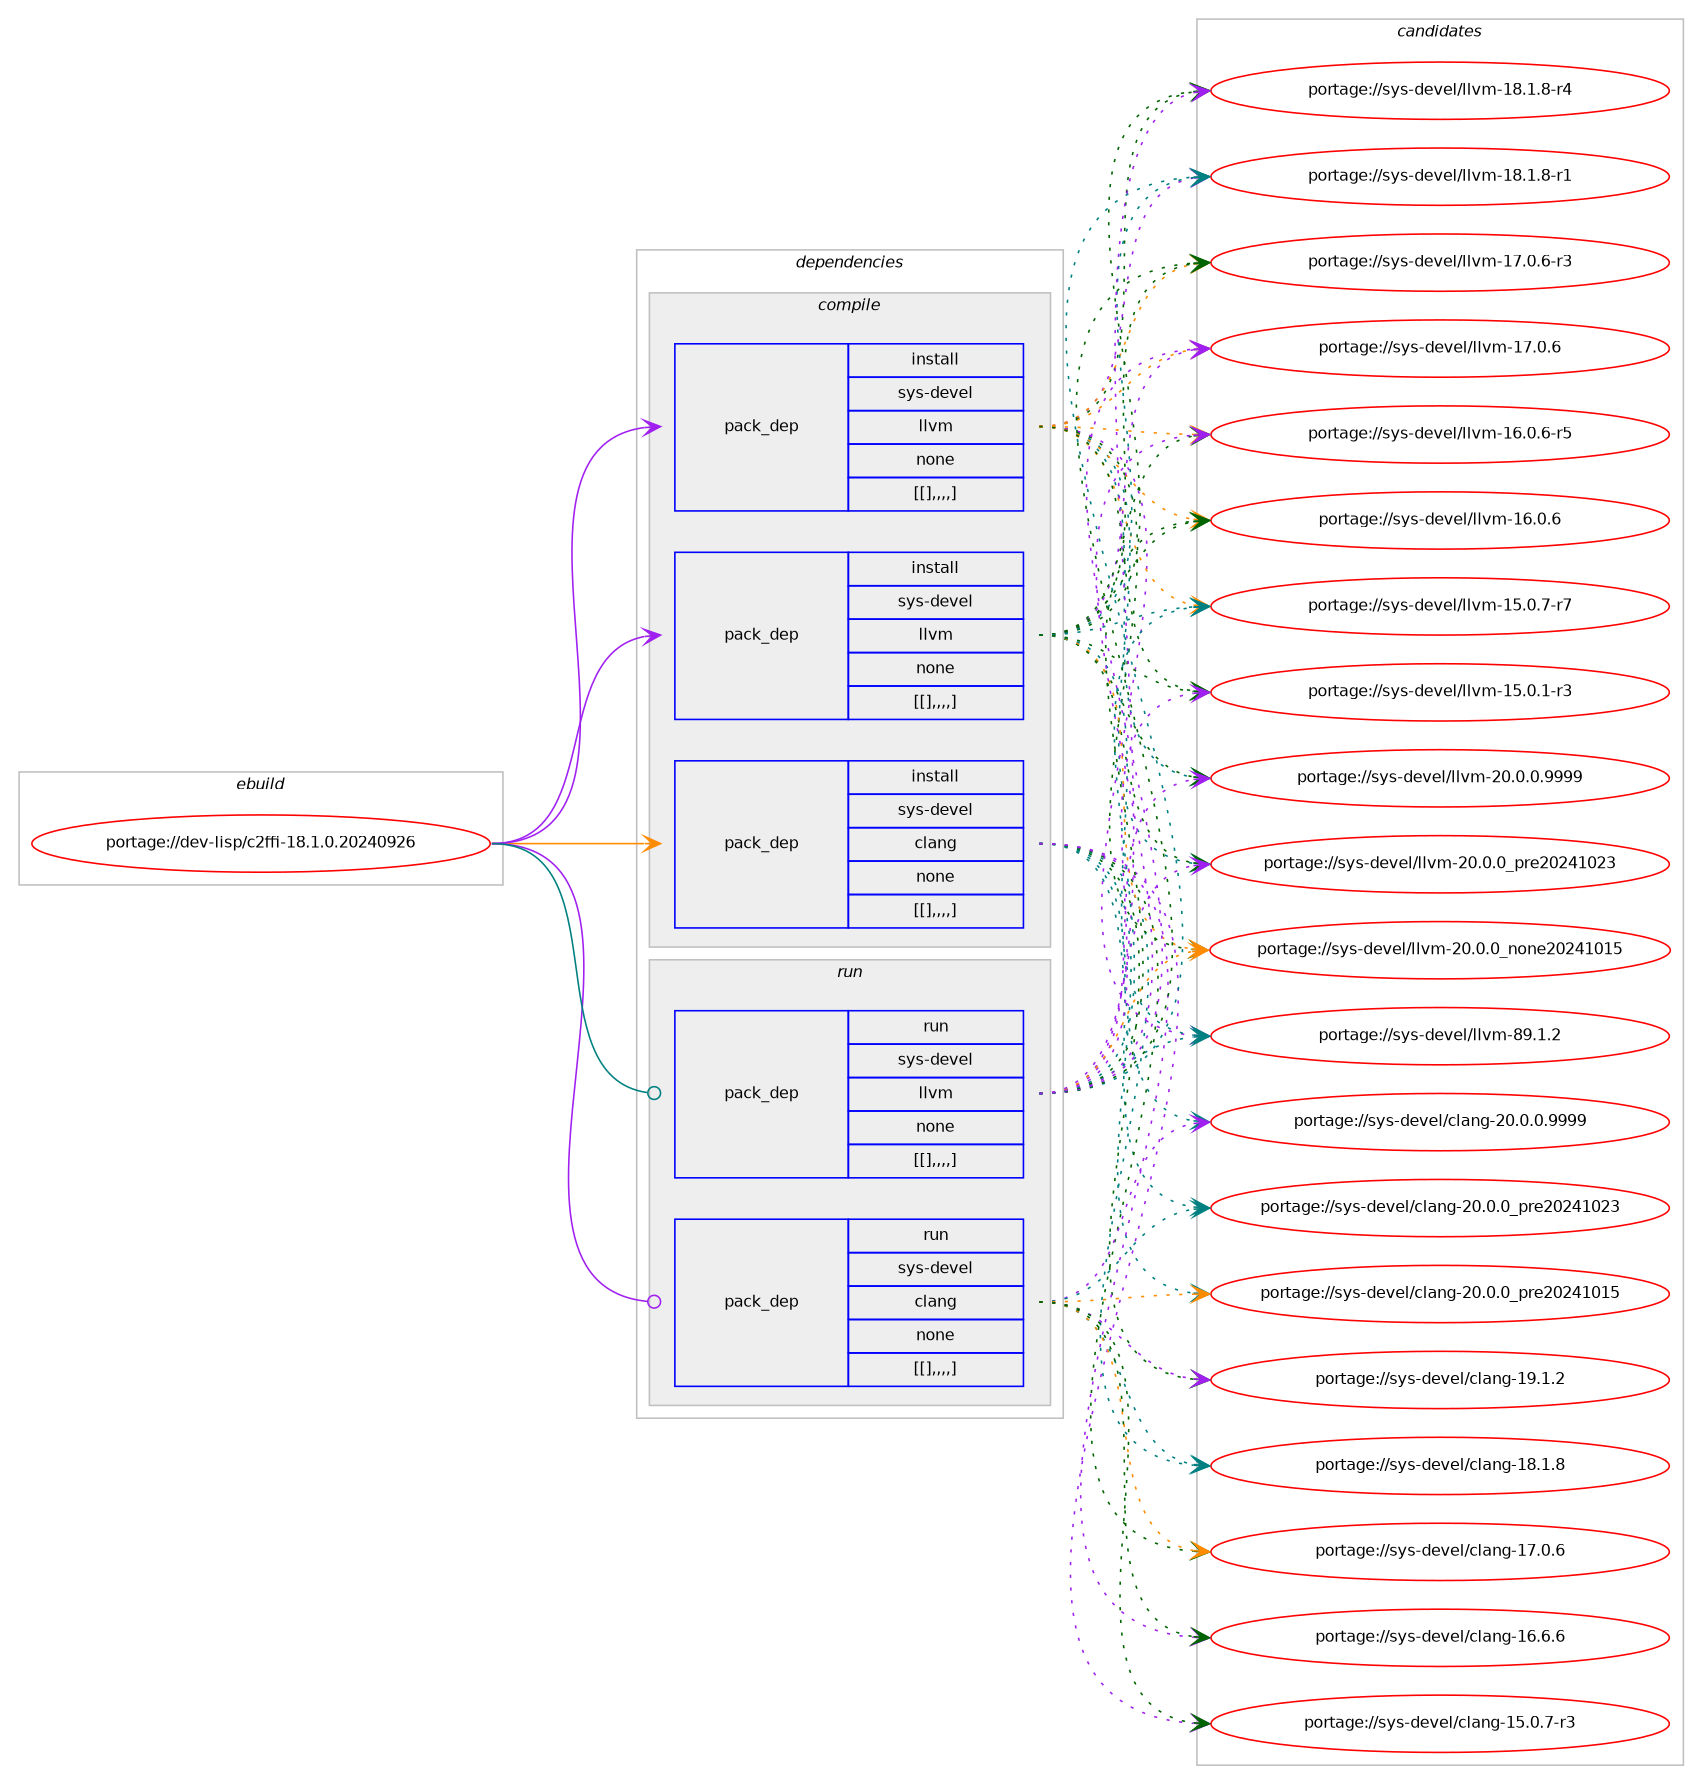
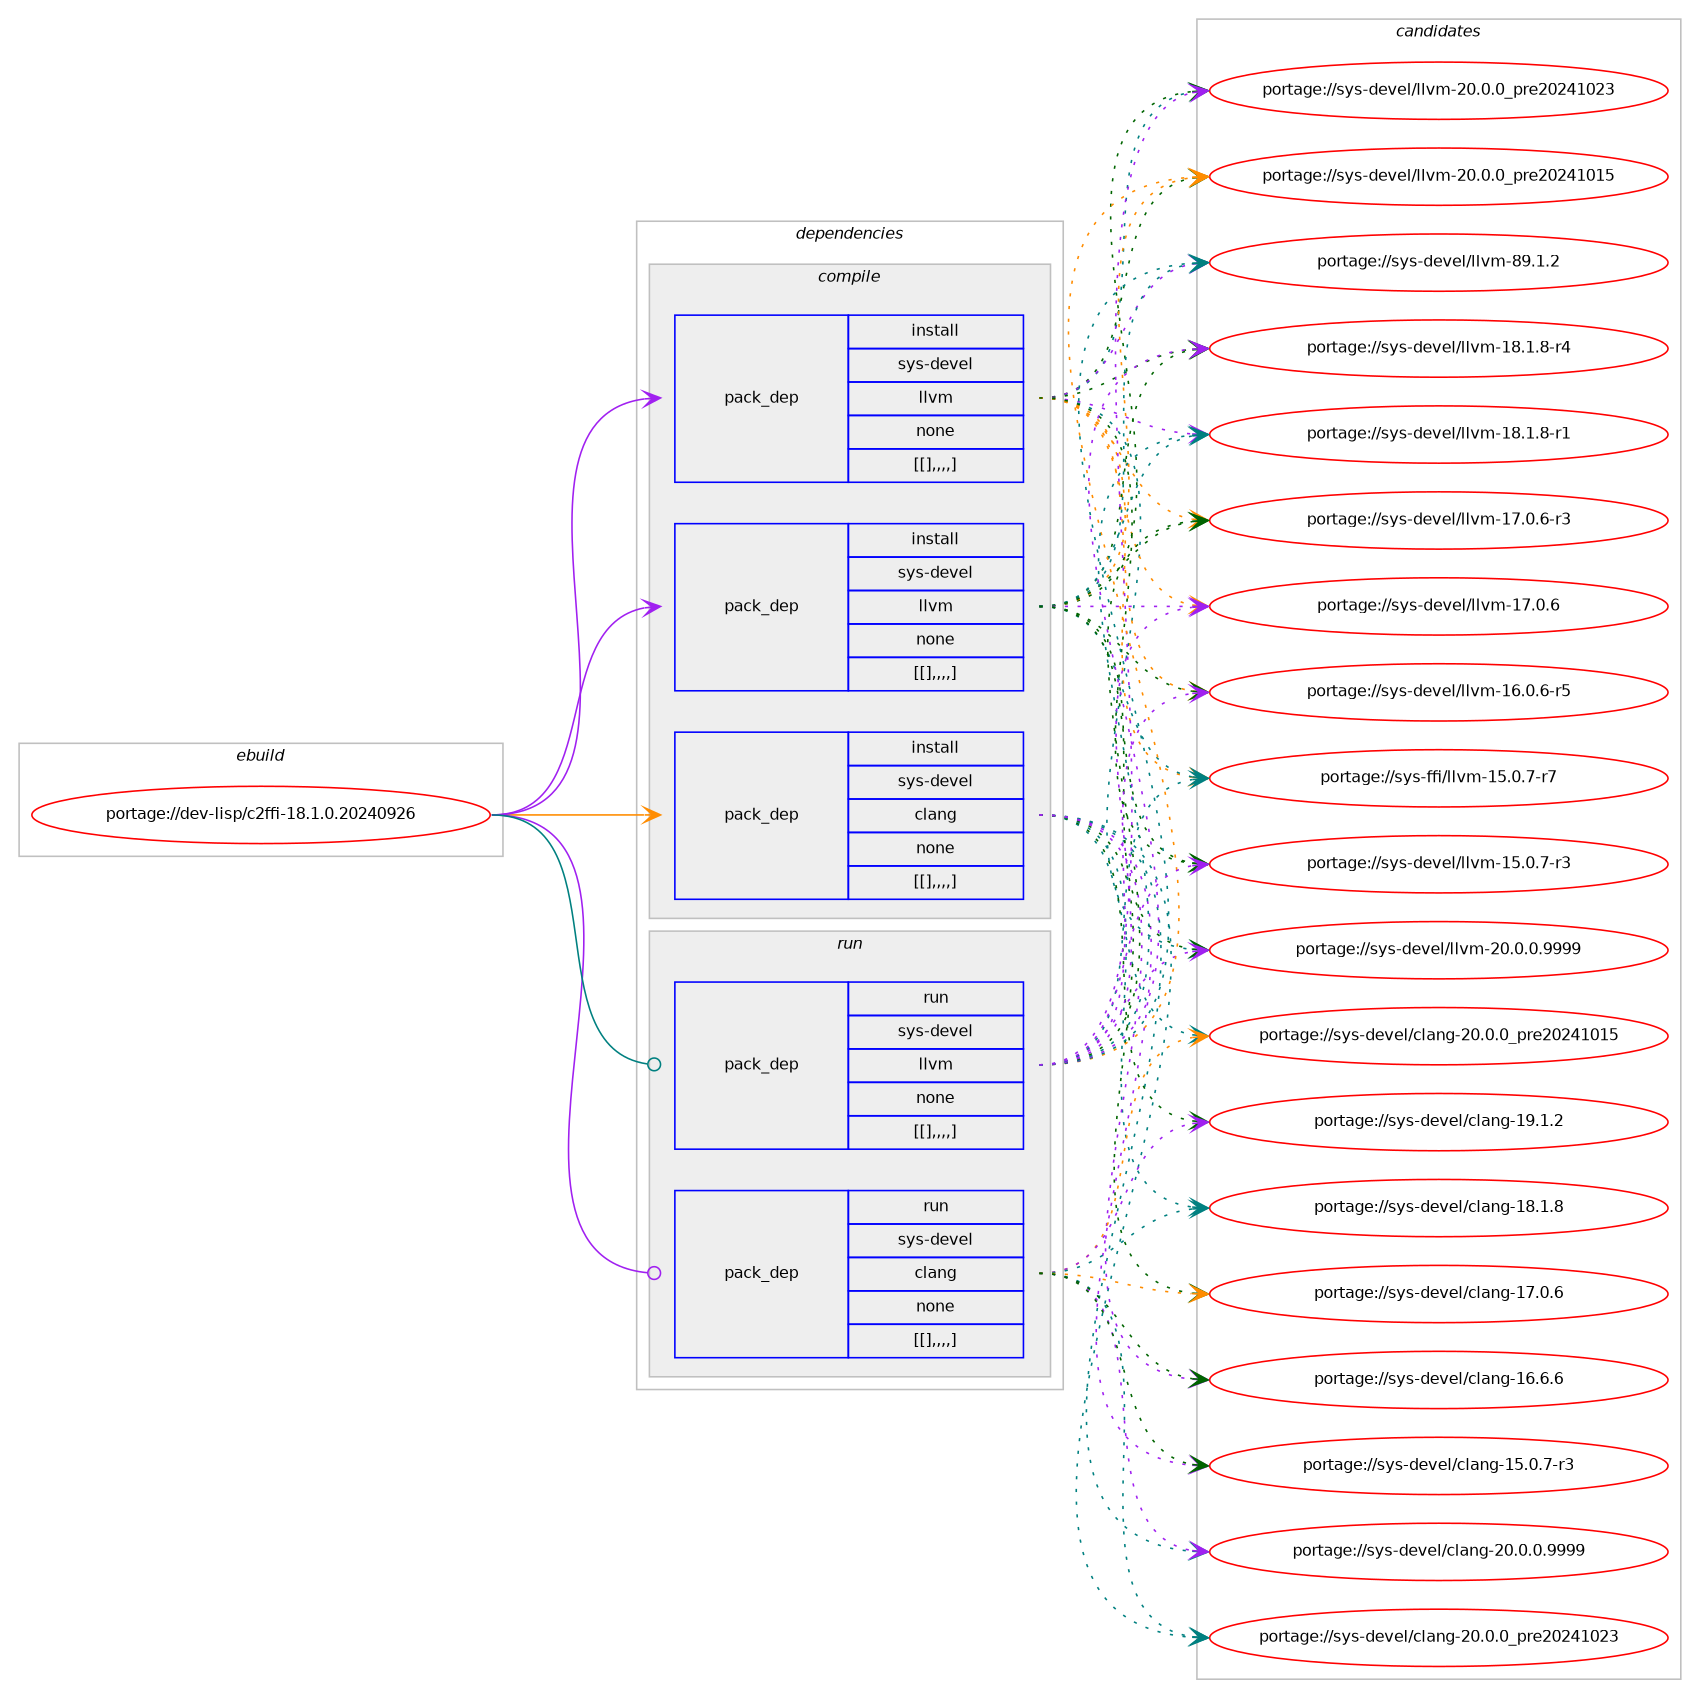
(1440, 520) -> none
(1440, 606) -> (1439, 778)
(1440, 692) -> (1439, 864)
(1440, 950) -> (1439, 177)
